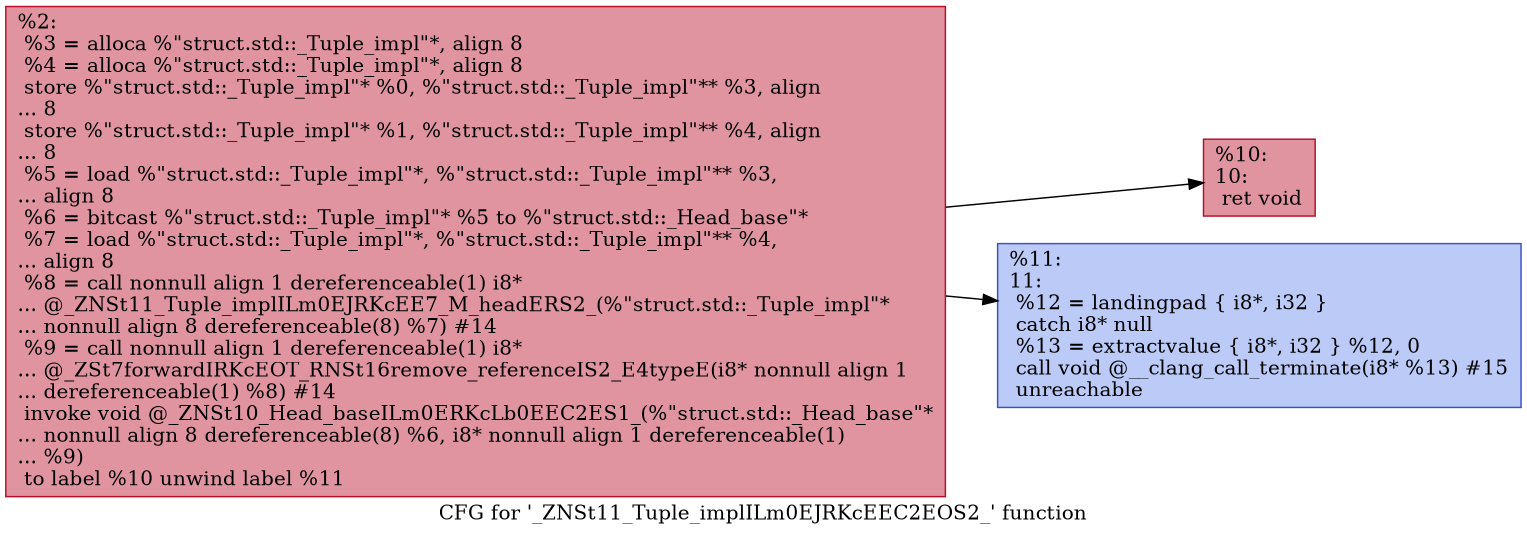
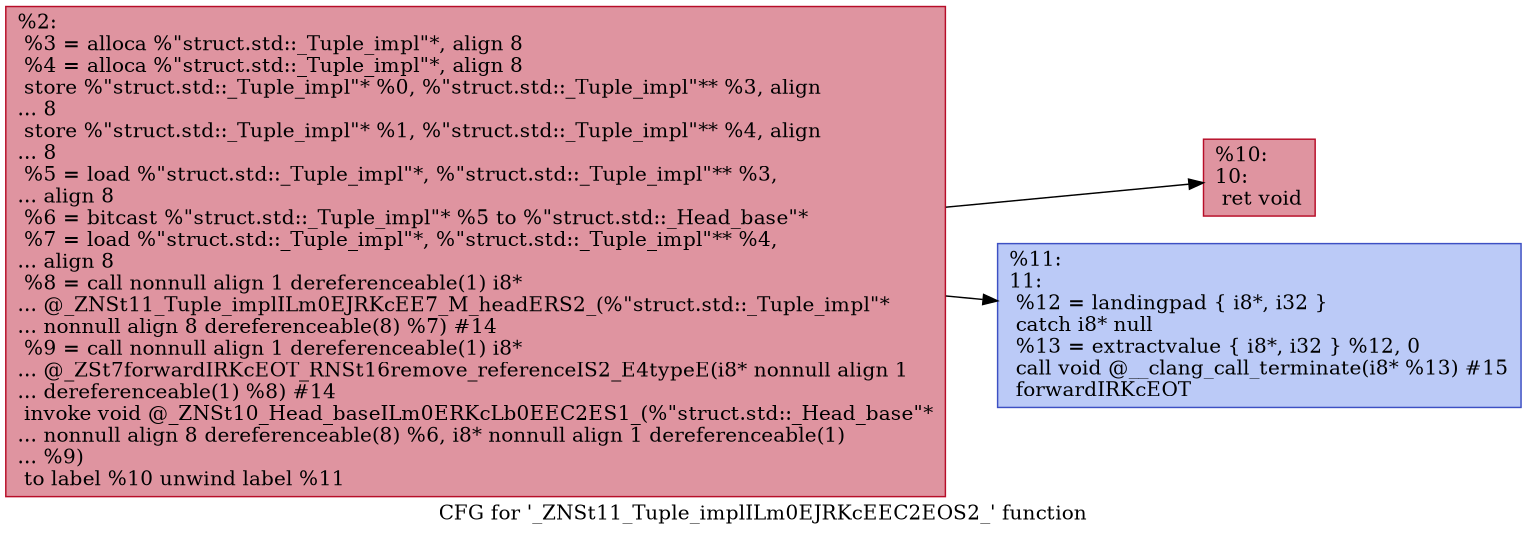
(1077, 390) -> (1101, 390)
